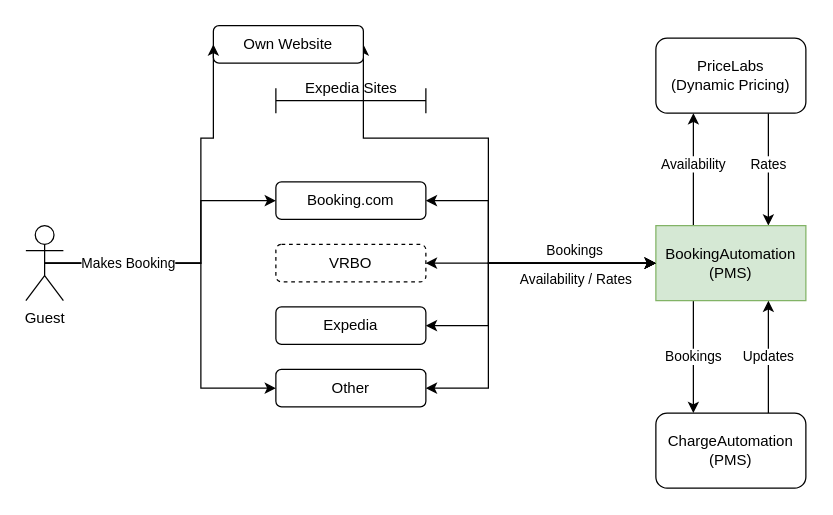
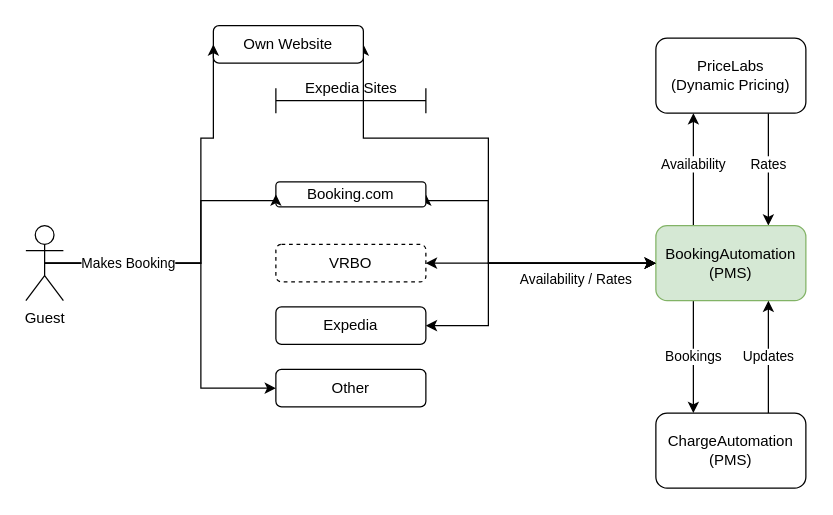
(351, 201) -> (351, 194)
(731, 263) -> (731, 263)
(488, 385) -> none
